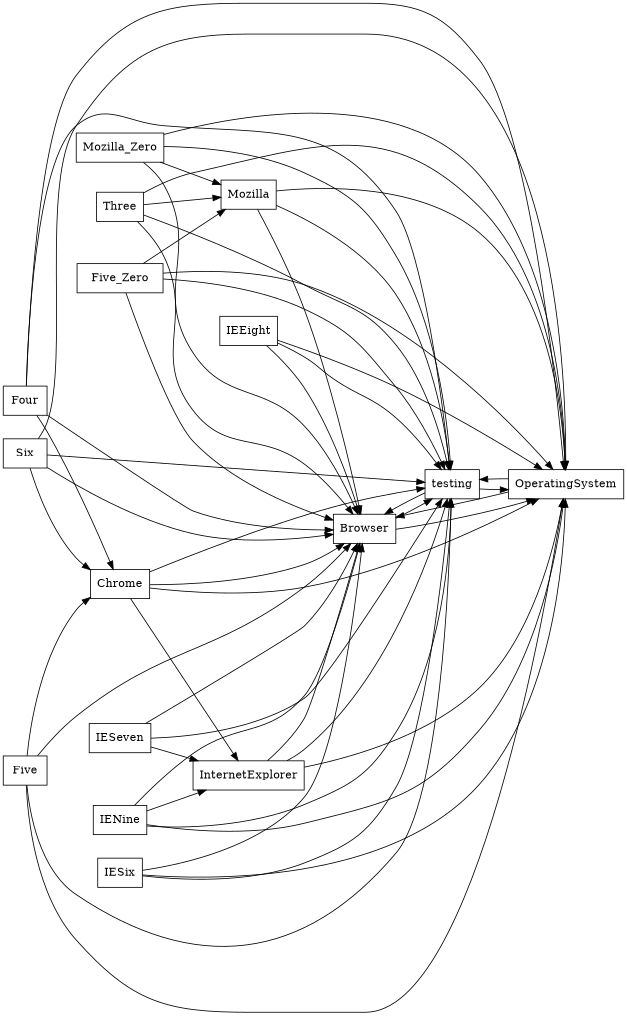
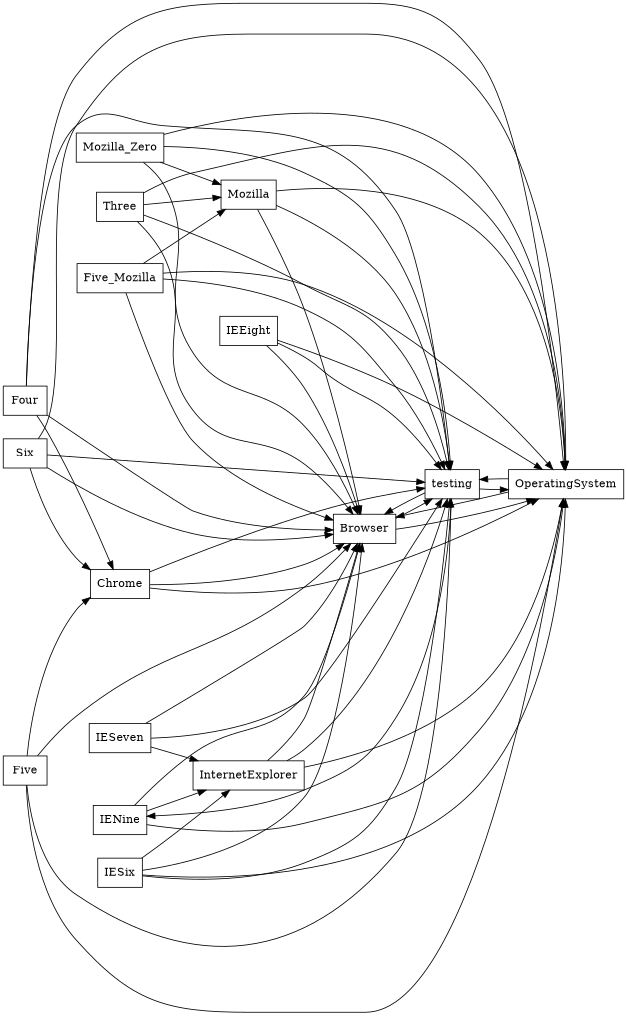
(120, 278) -> (120, 278)
(182, 676) -> (187, 824)
(383, 751) -> (384, 736)
